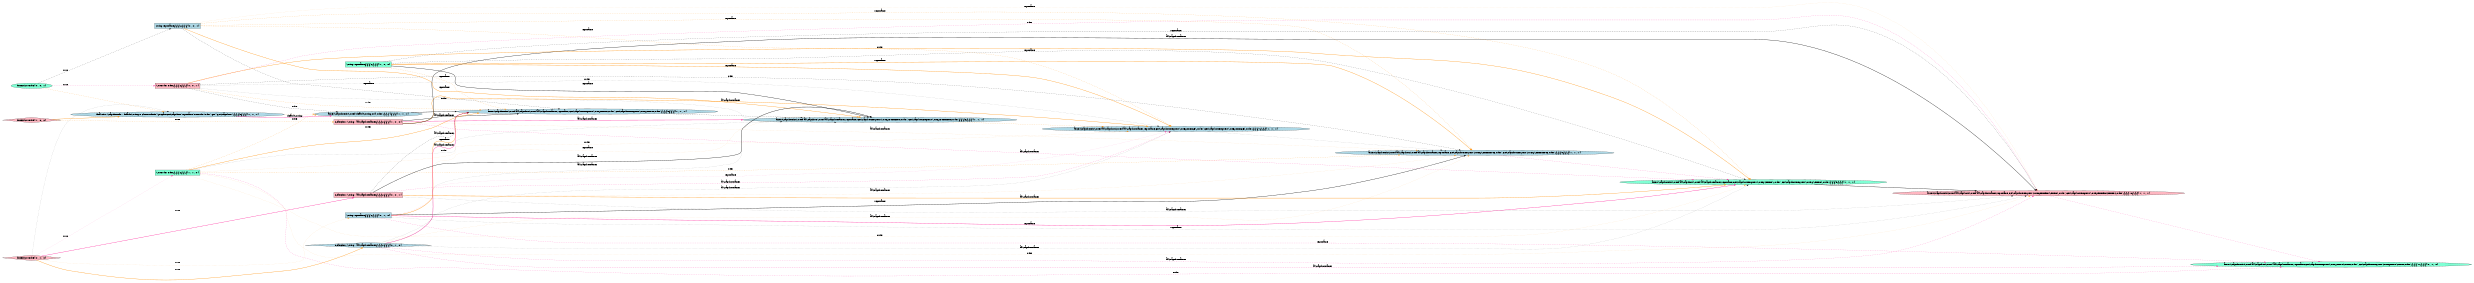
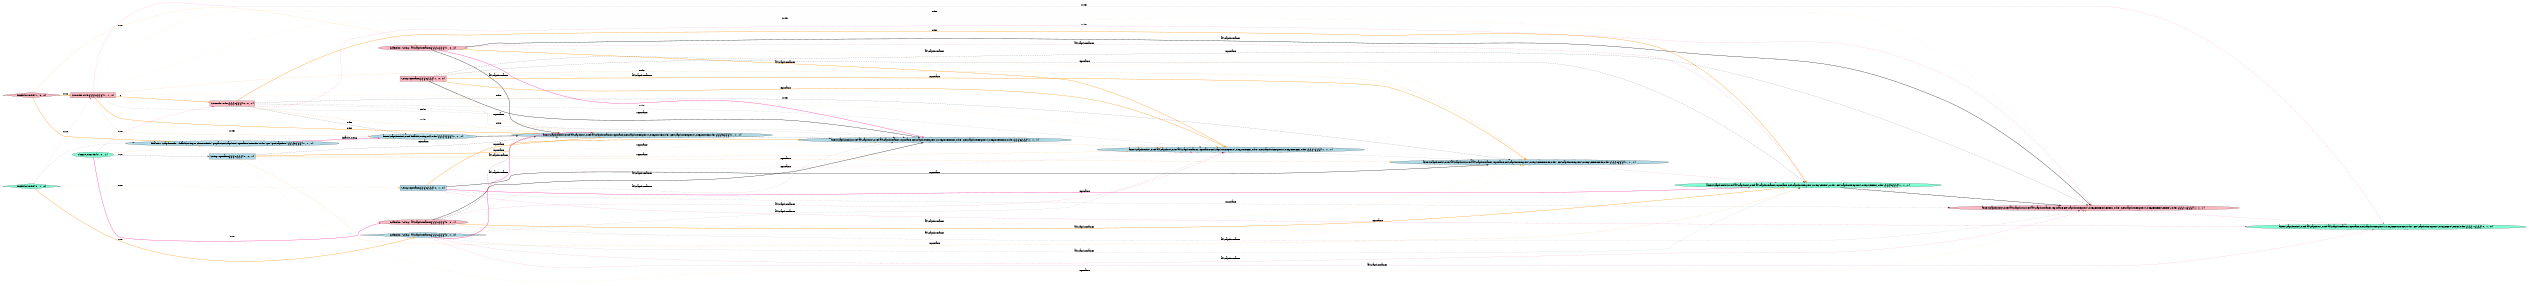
(368, 64) -> (423, 79)
none -> (65, 95)
none -> (162, 99)
(368, 122) -> (423, 48)
(178, 173) -> (93, 95)
(368, 195) -> (423, 222)
(197, 227) -> (209, 241)
(32, 258) -> (32, 186)
